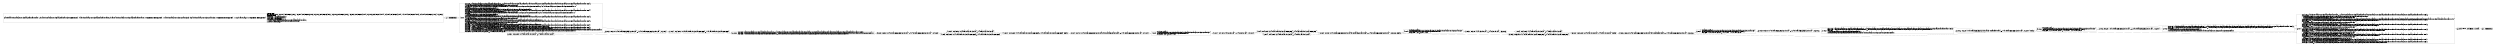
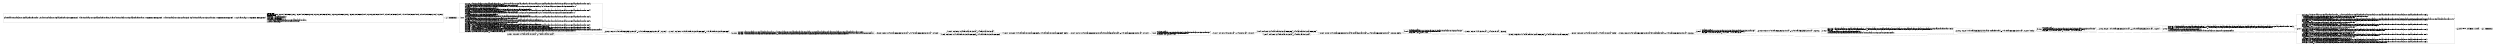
(1539, 32) -> none
